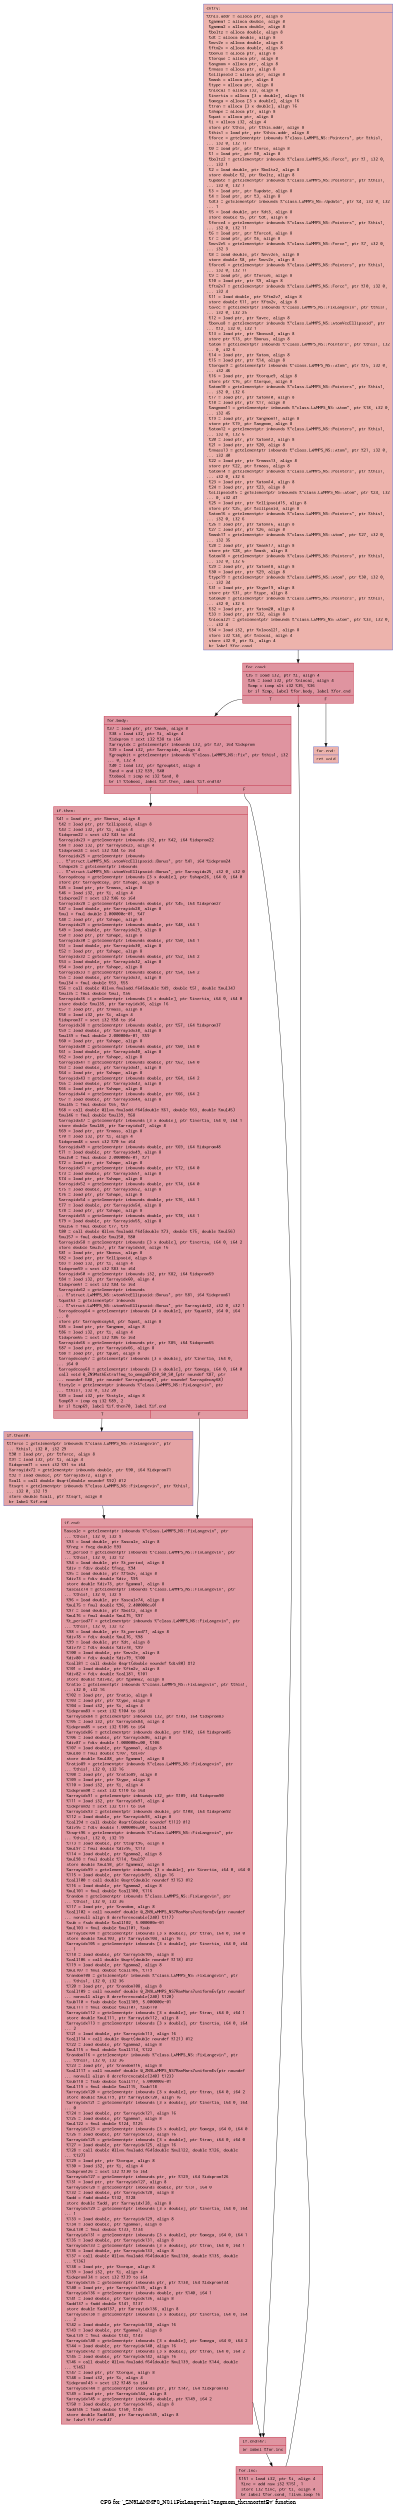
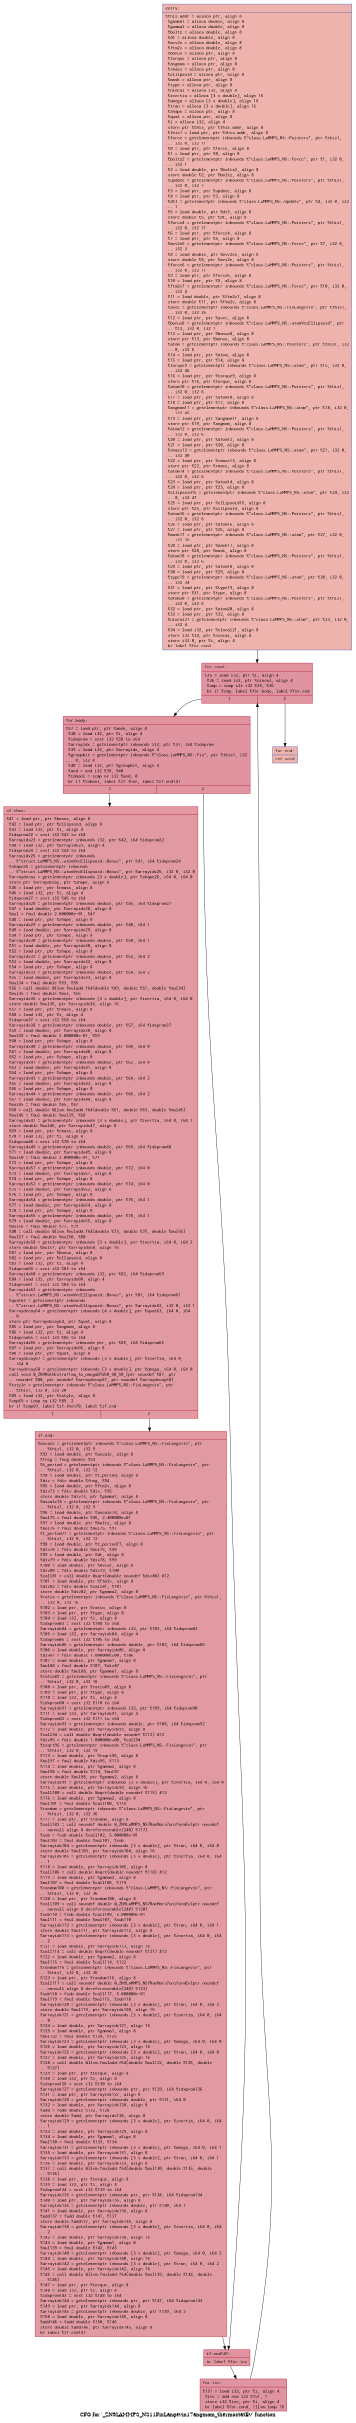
(98, 1469) -> none
